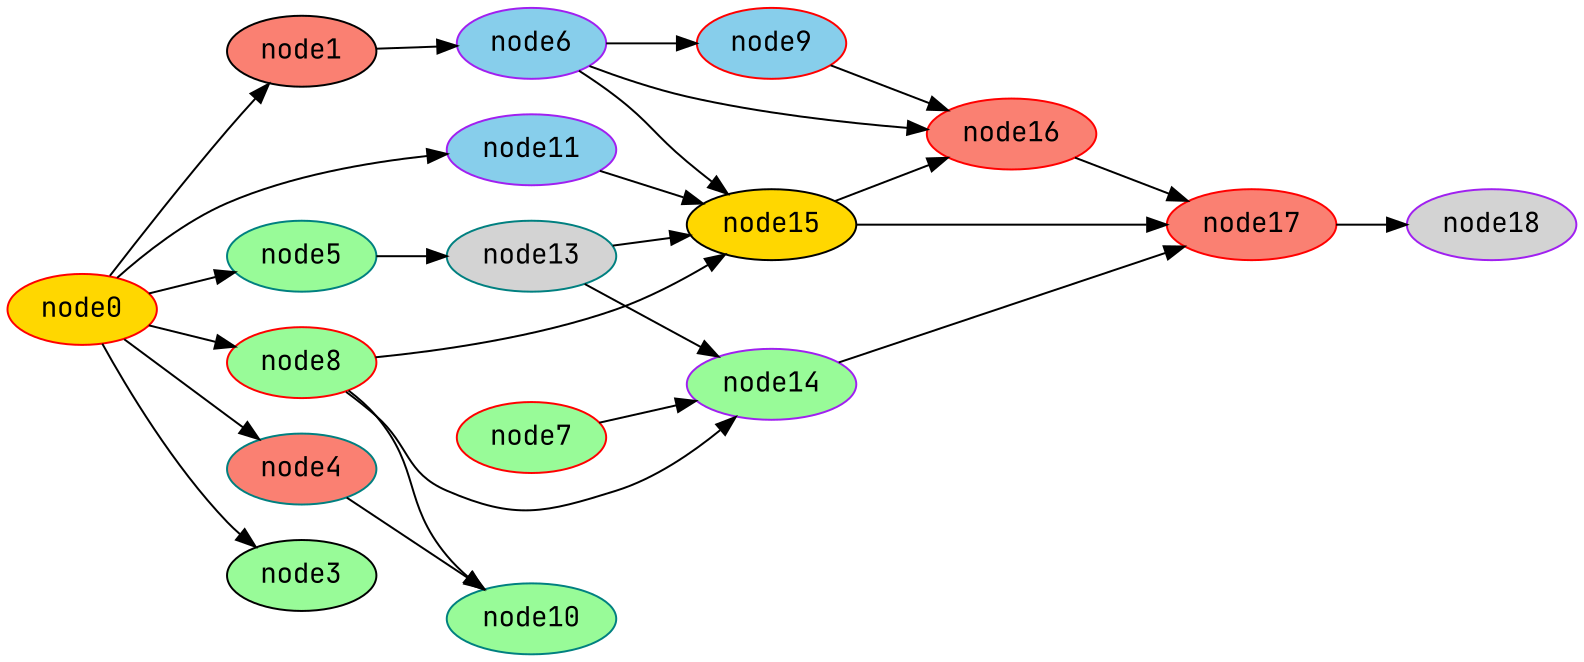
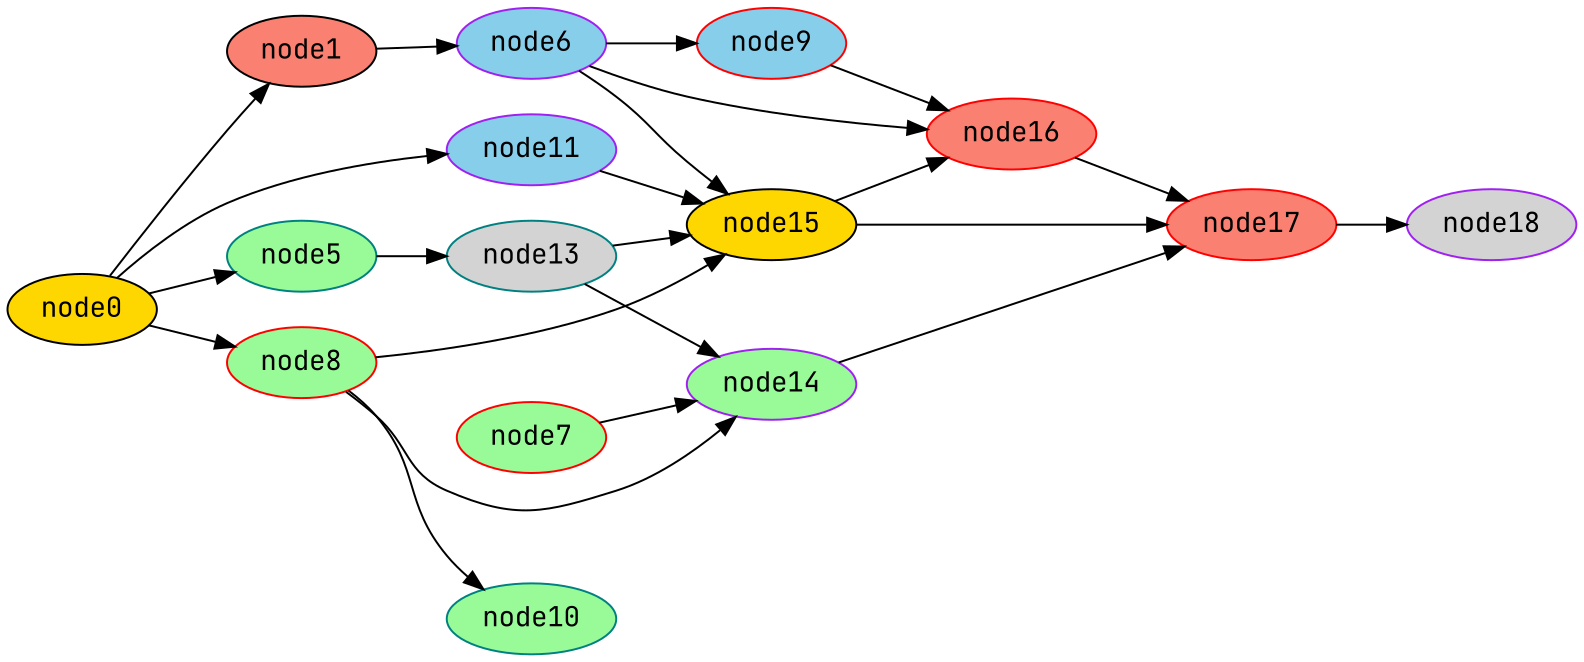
(82, 309) -> (82, 309)
(302, 469) -> none
(302, 575) -> none
